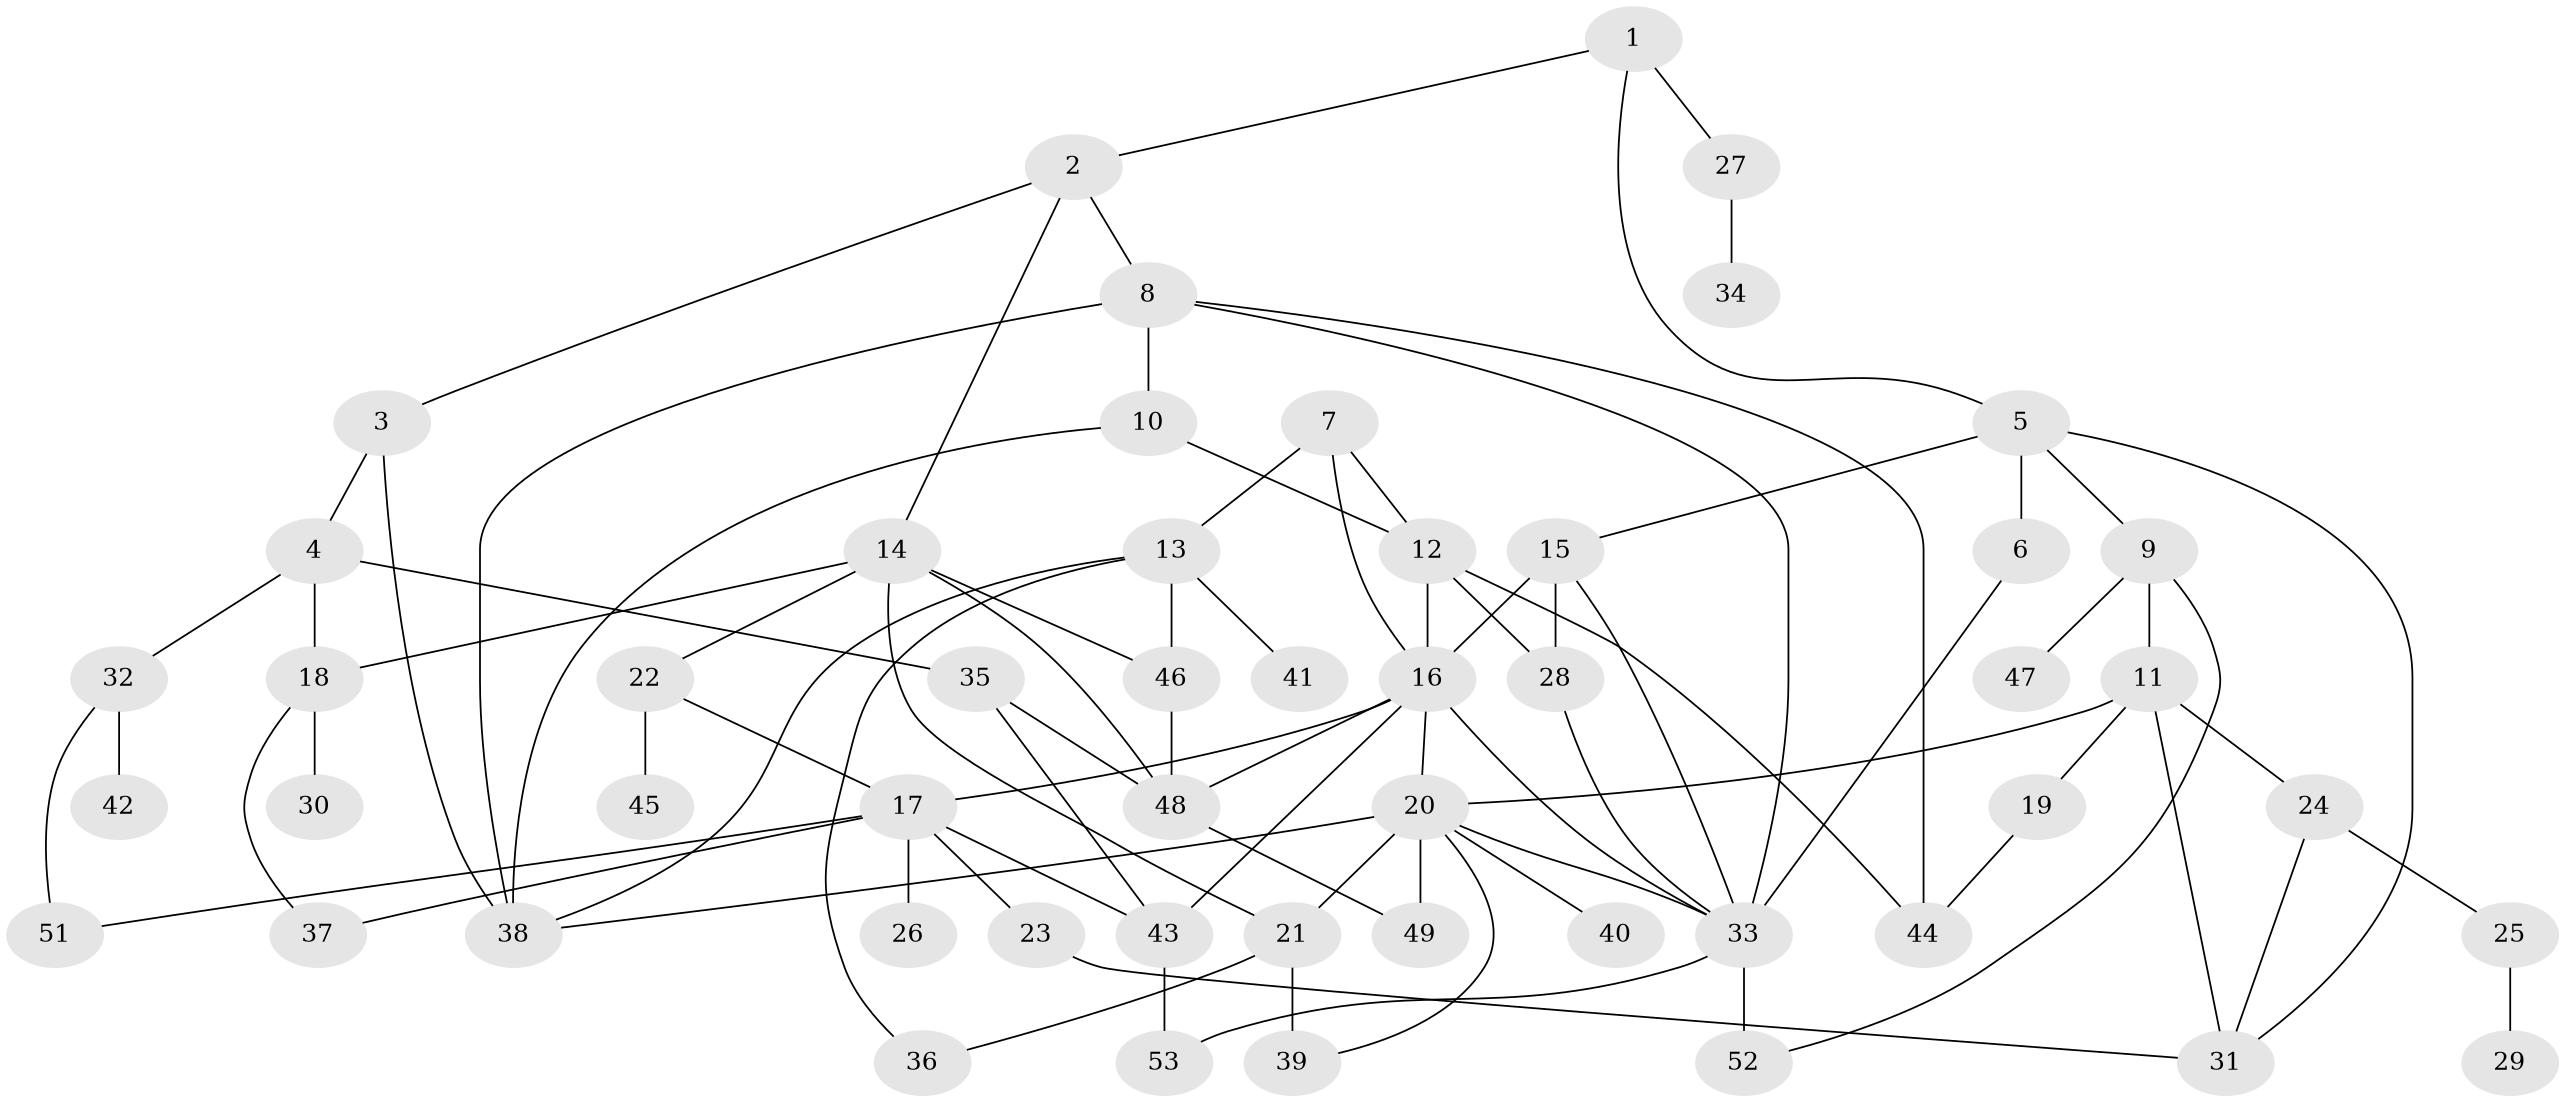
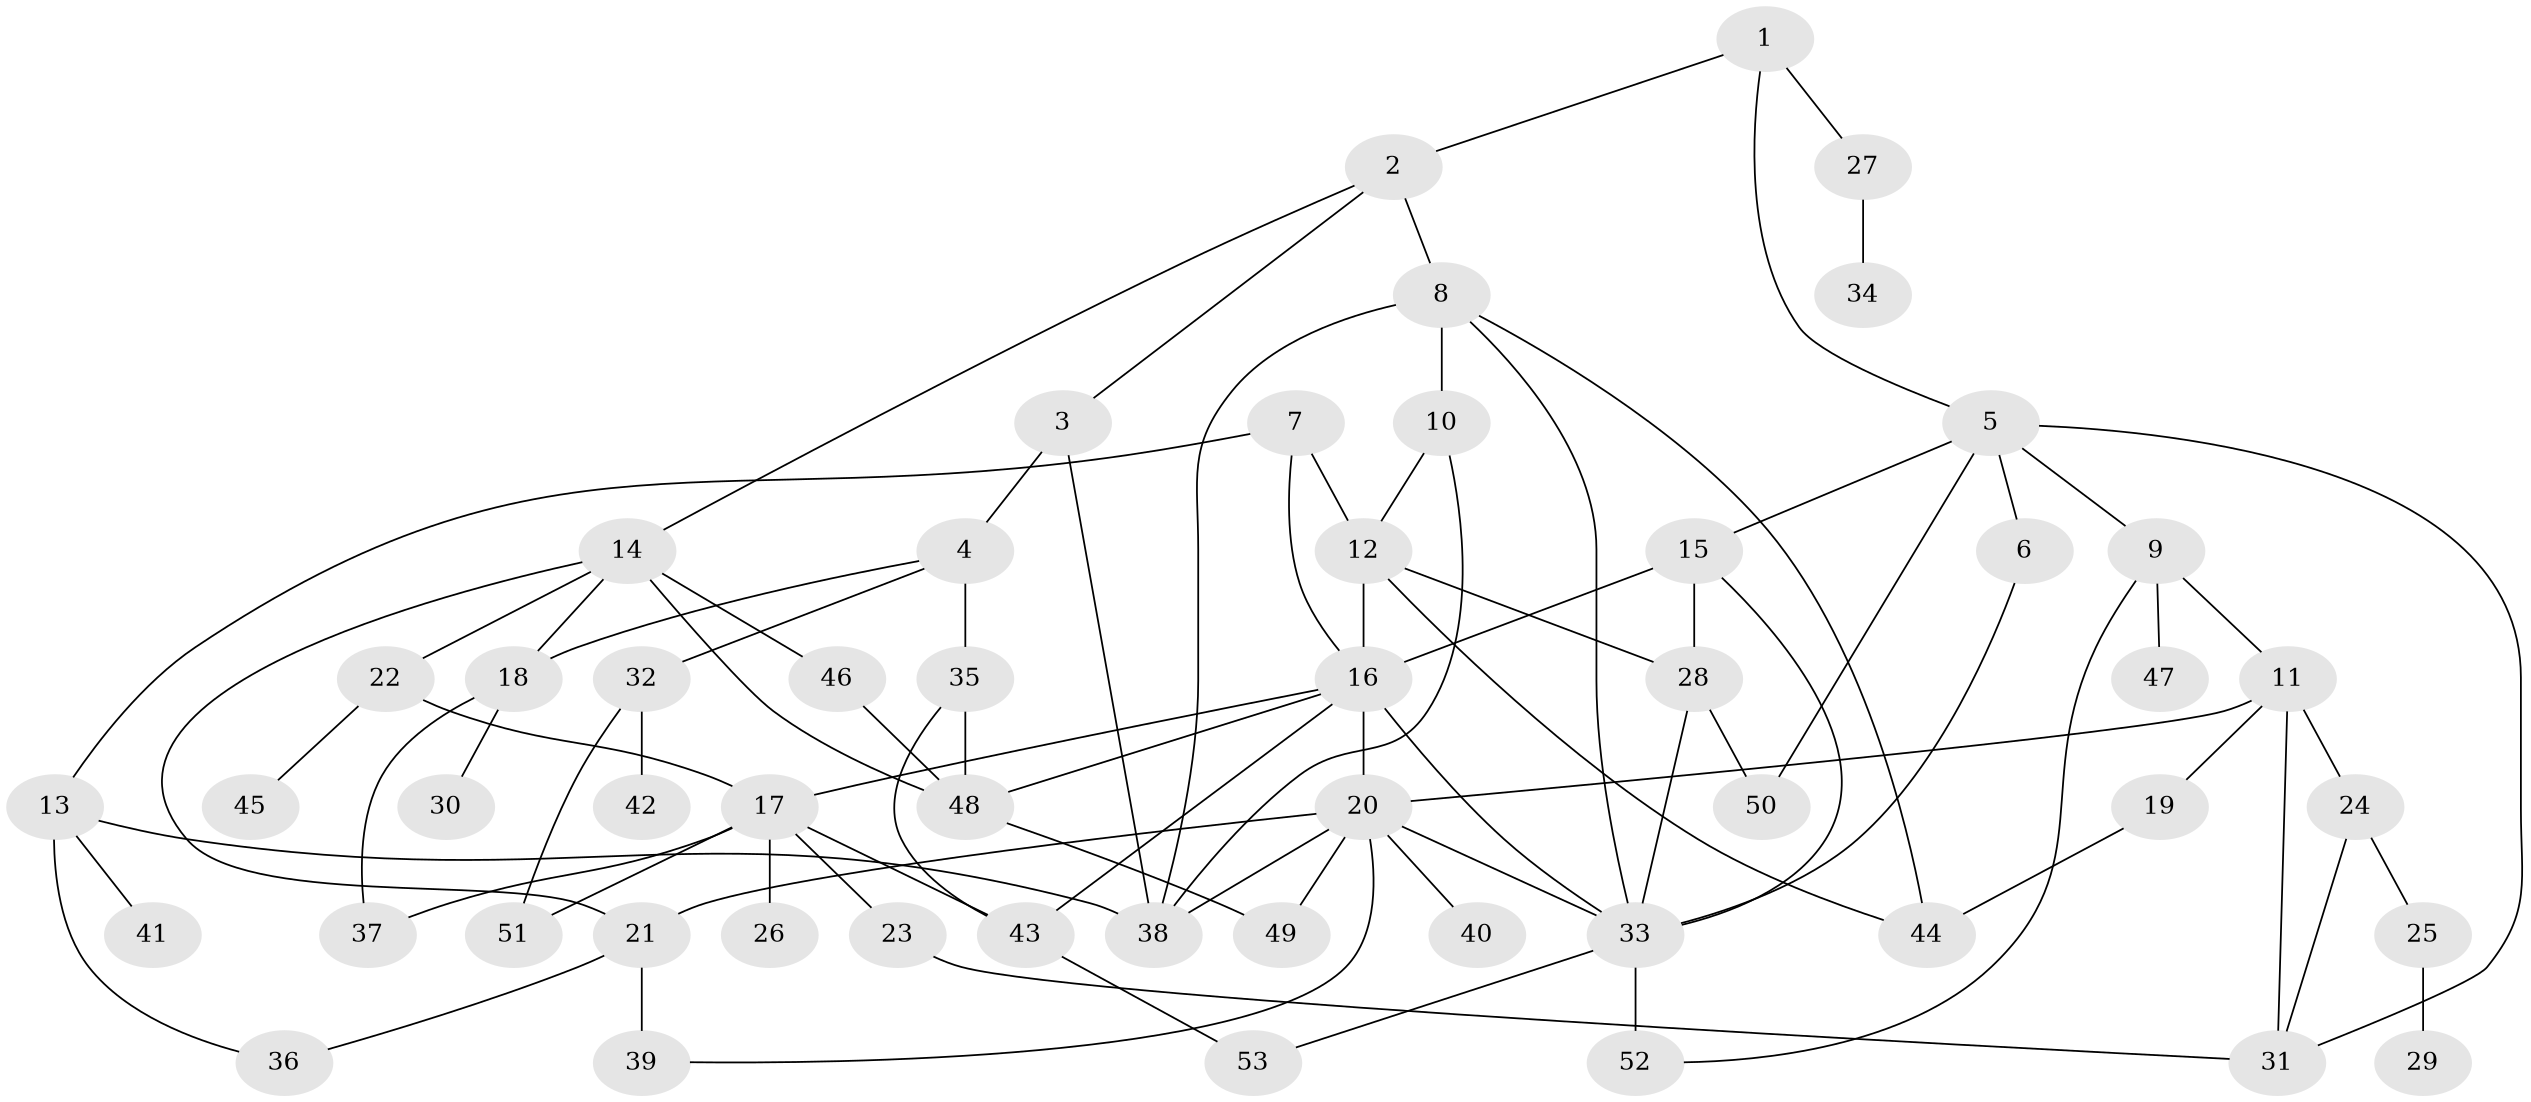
(1172, 615) -> none
none -> (1762, 807)
